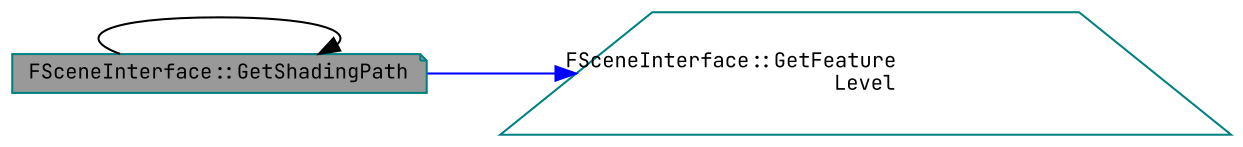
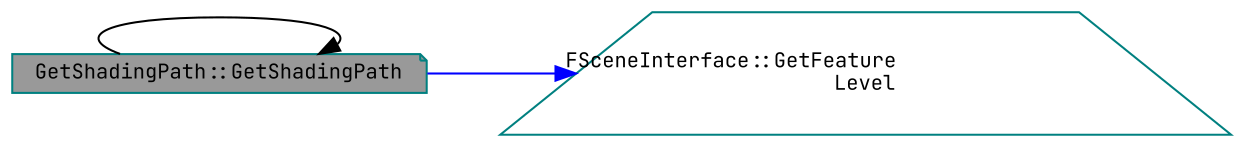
(219, 74) -> (219, 74)
